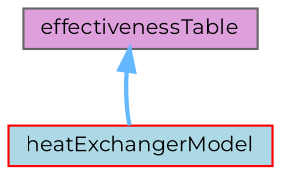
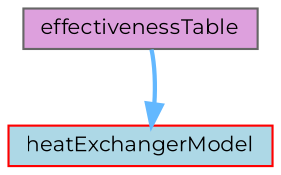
(126, 98) -> (155, 77)
